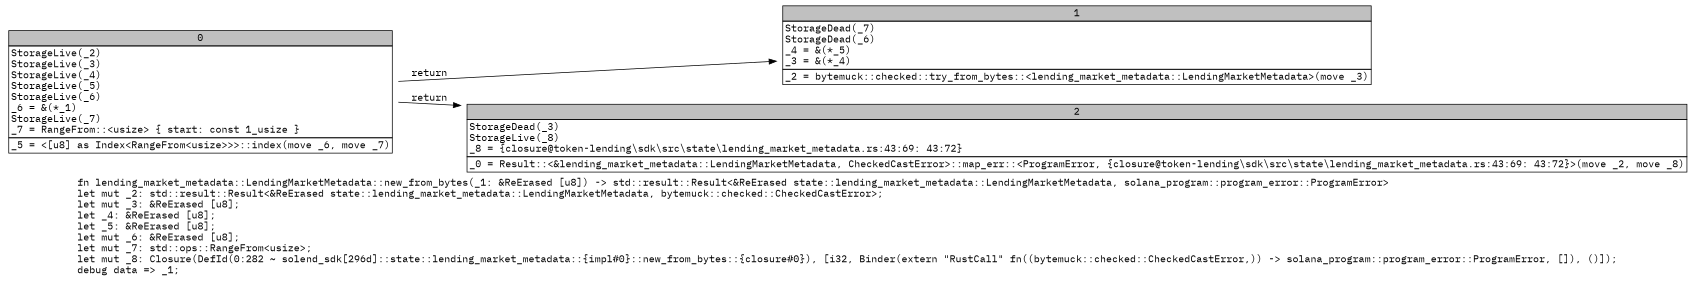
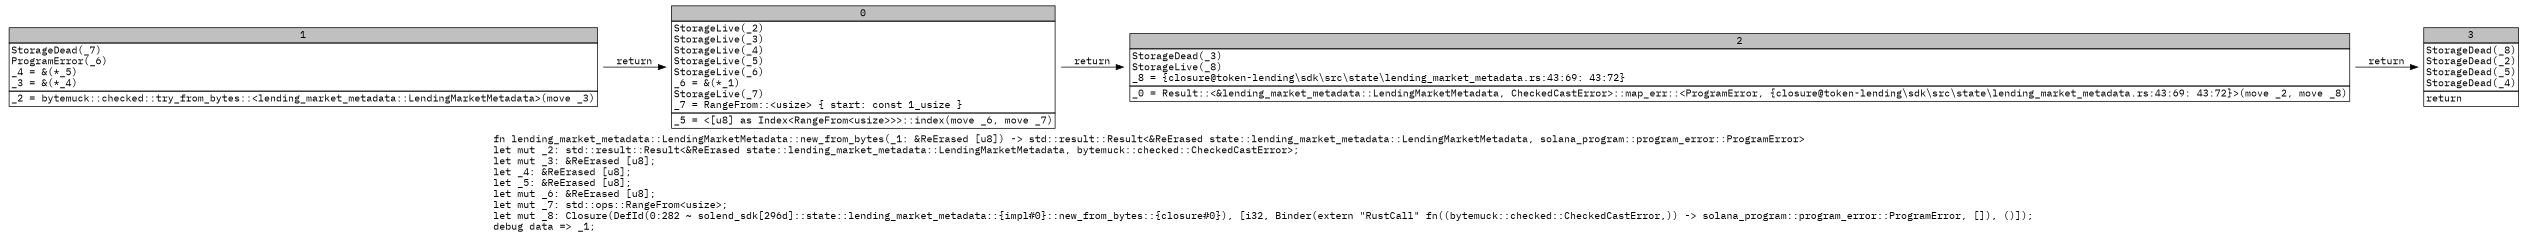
(830, 39) -> (60, 61)
none -> (2471, 67)
(584, 71) -> (631, 67)
